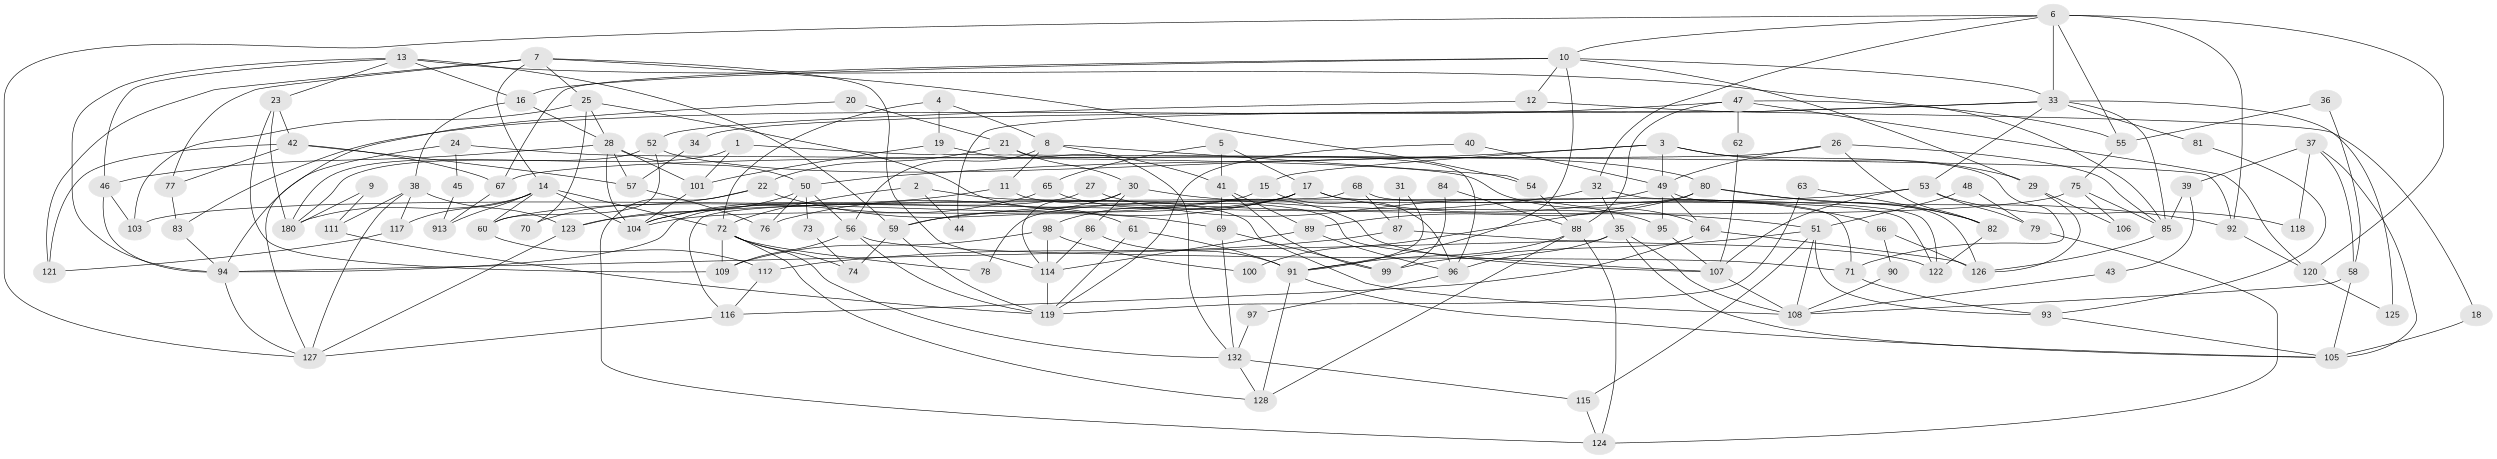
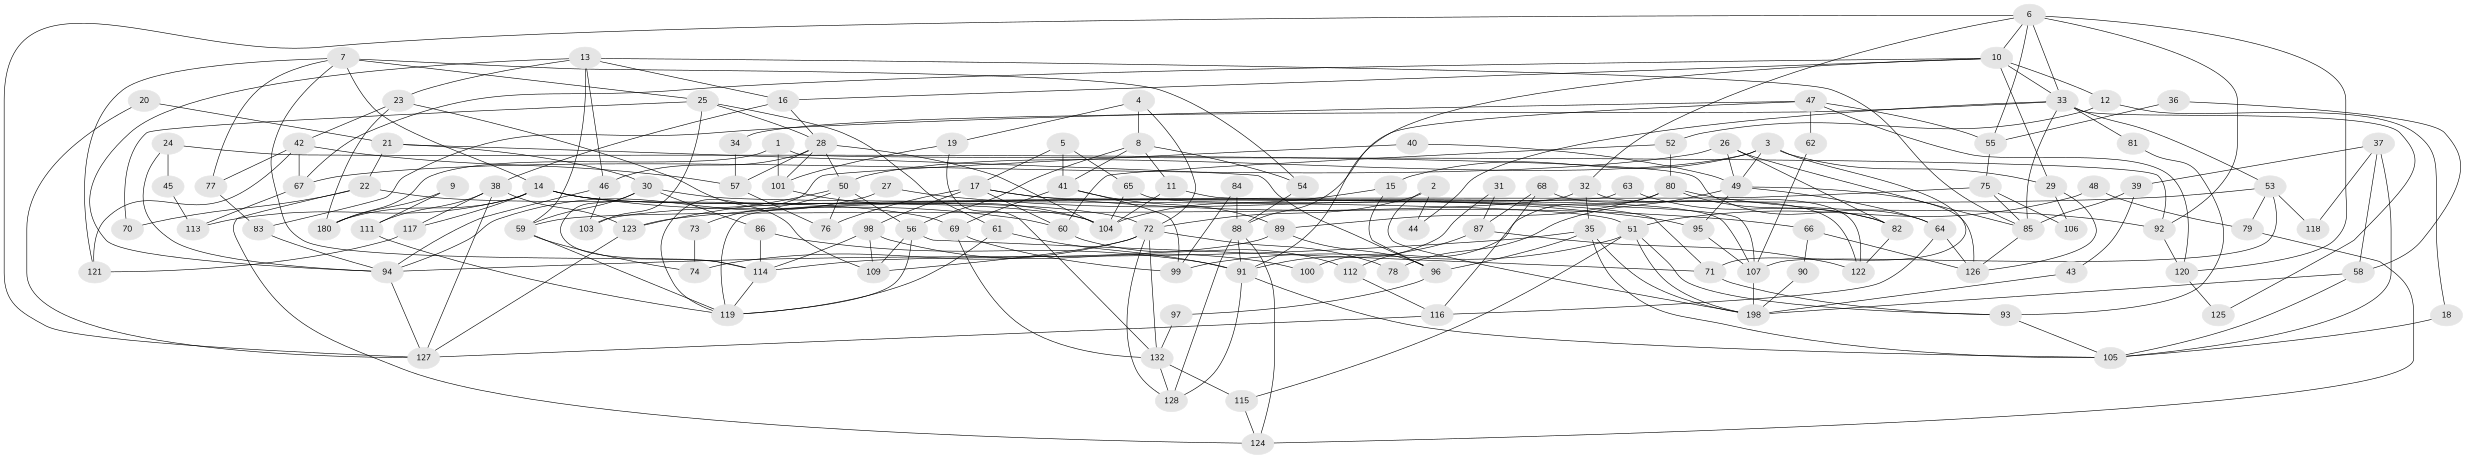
(382, 163) -> none
(440, 229) -> (193, 229)
(1795, 315) -> (1754, 315)
